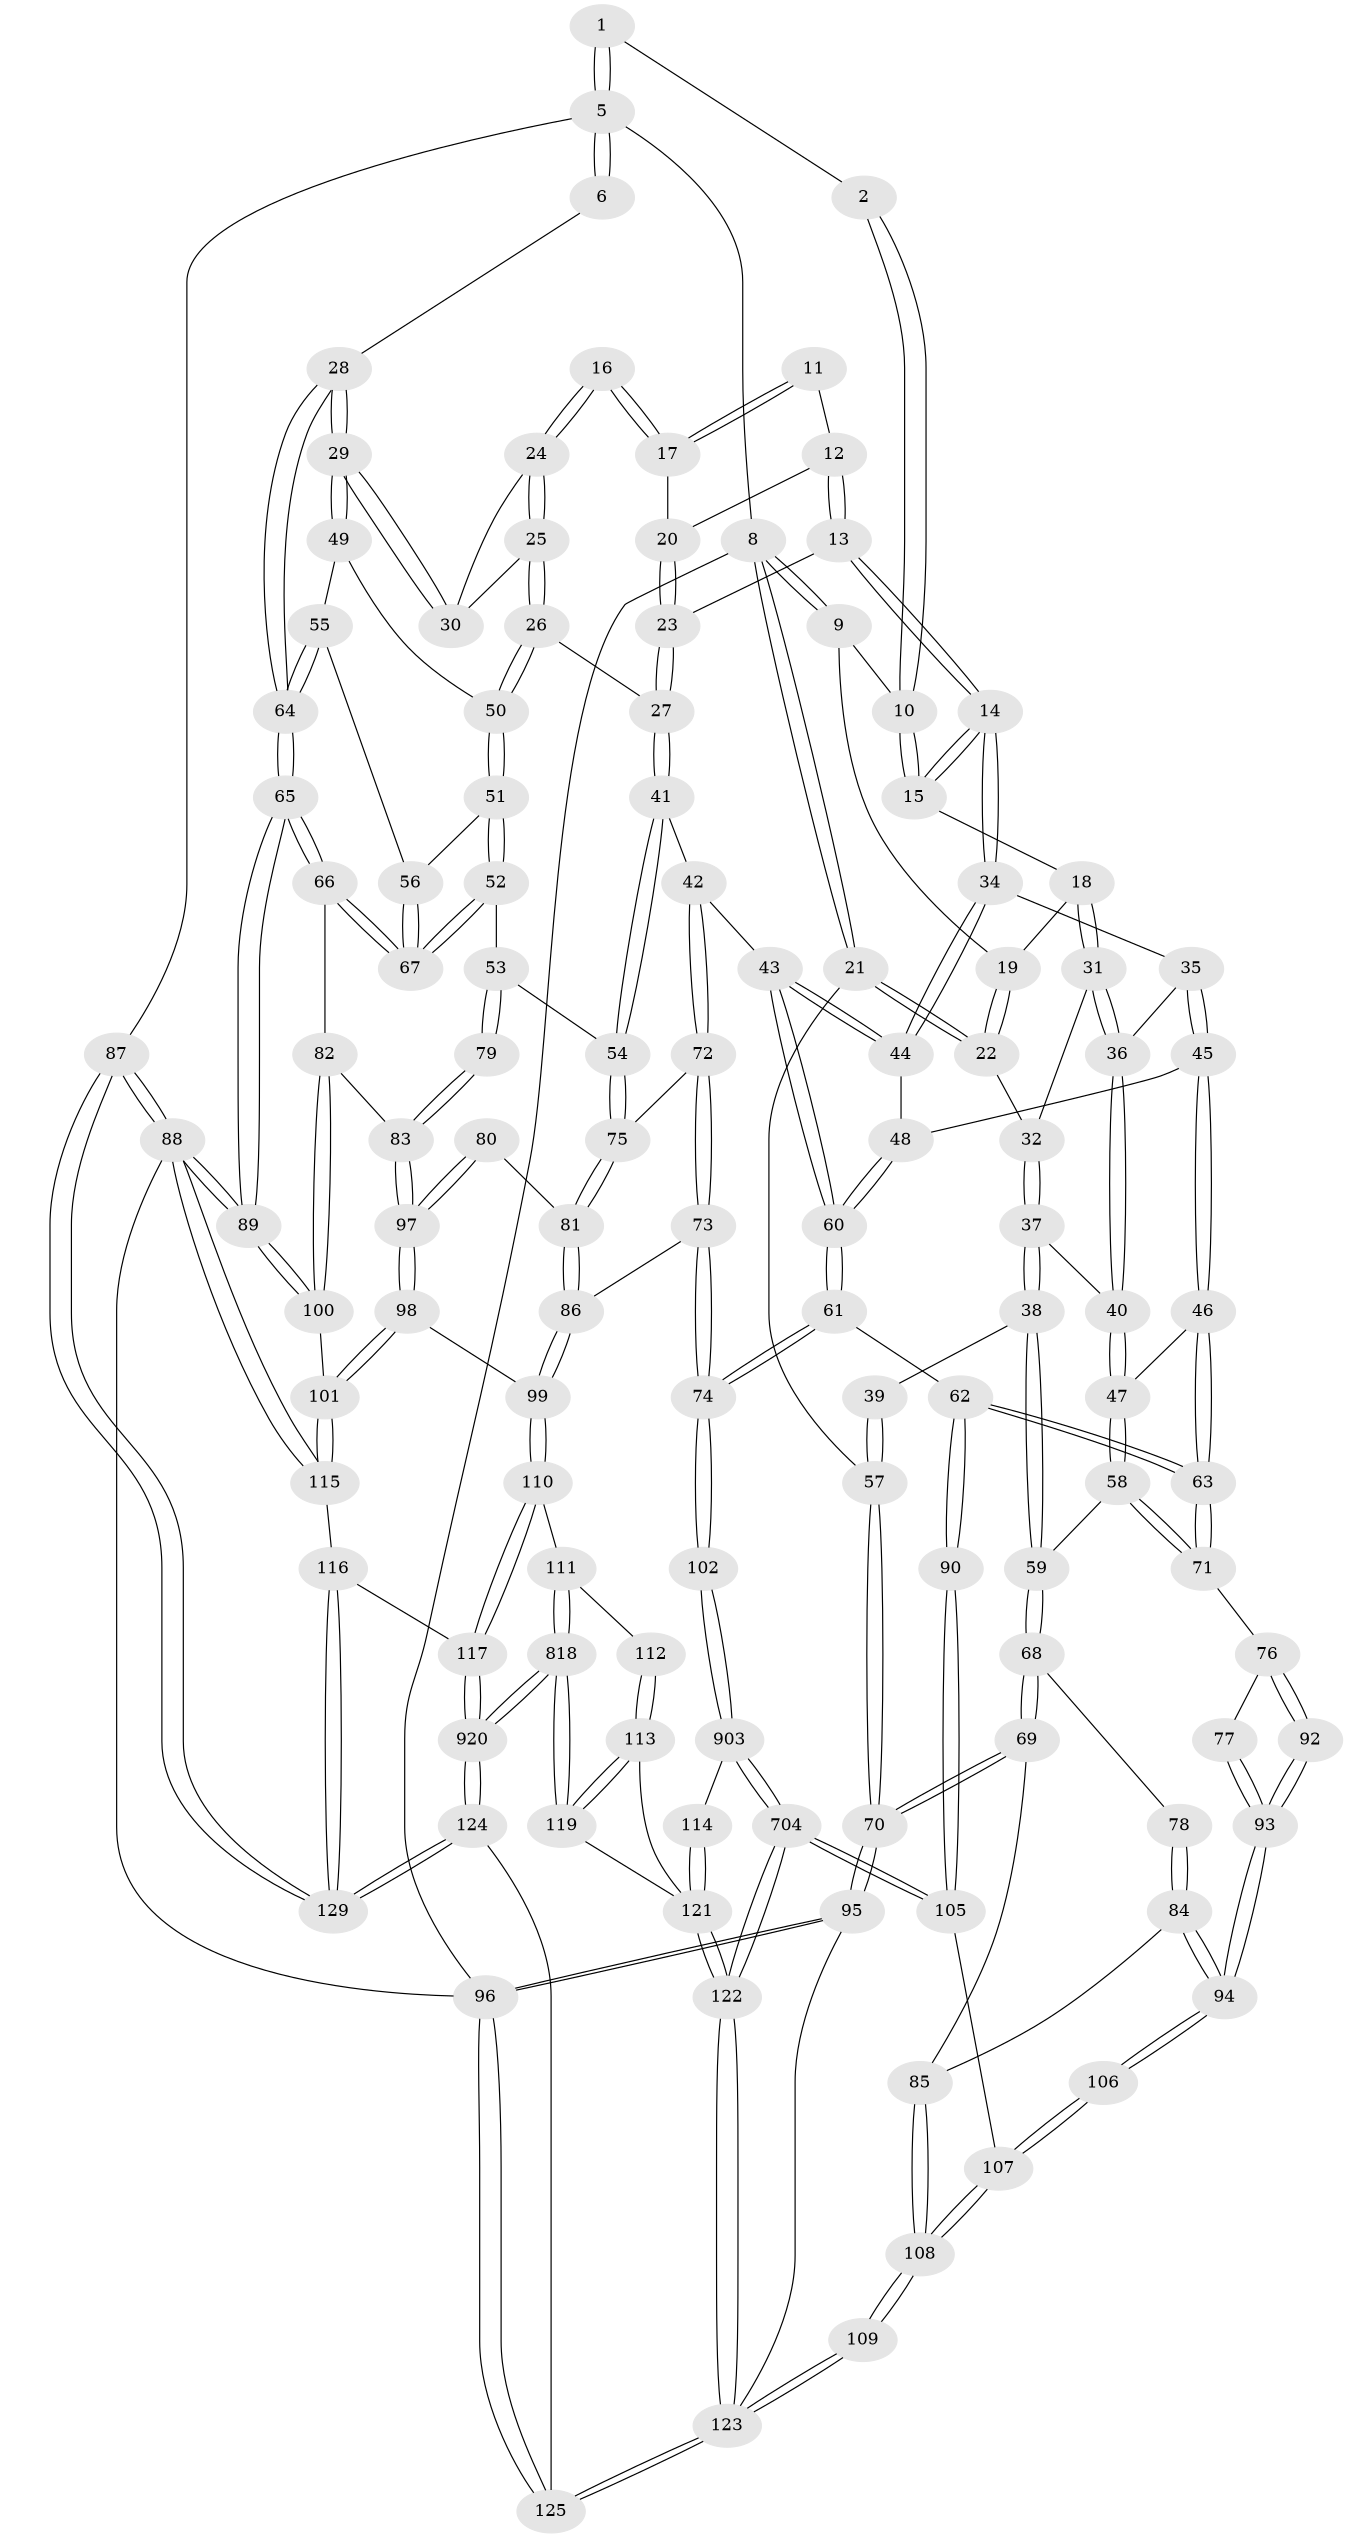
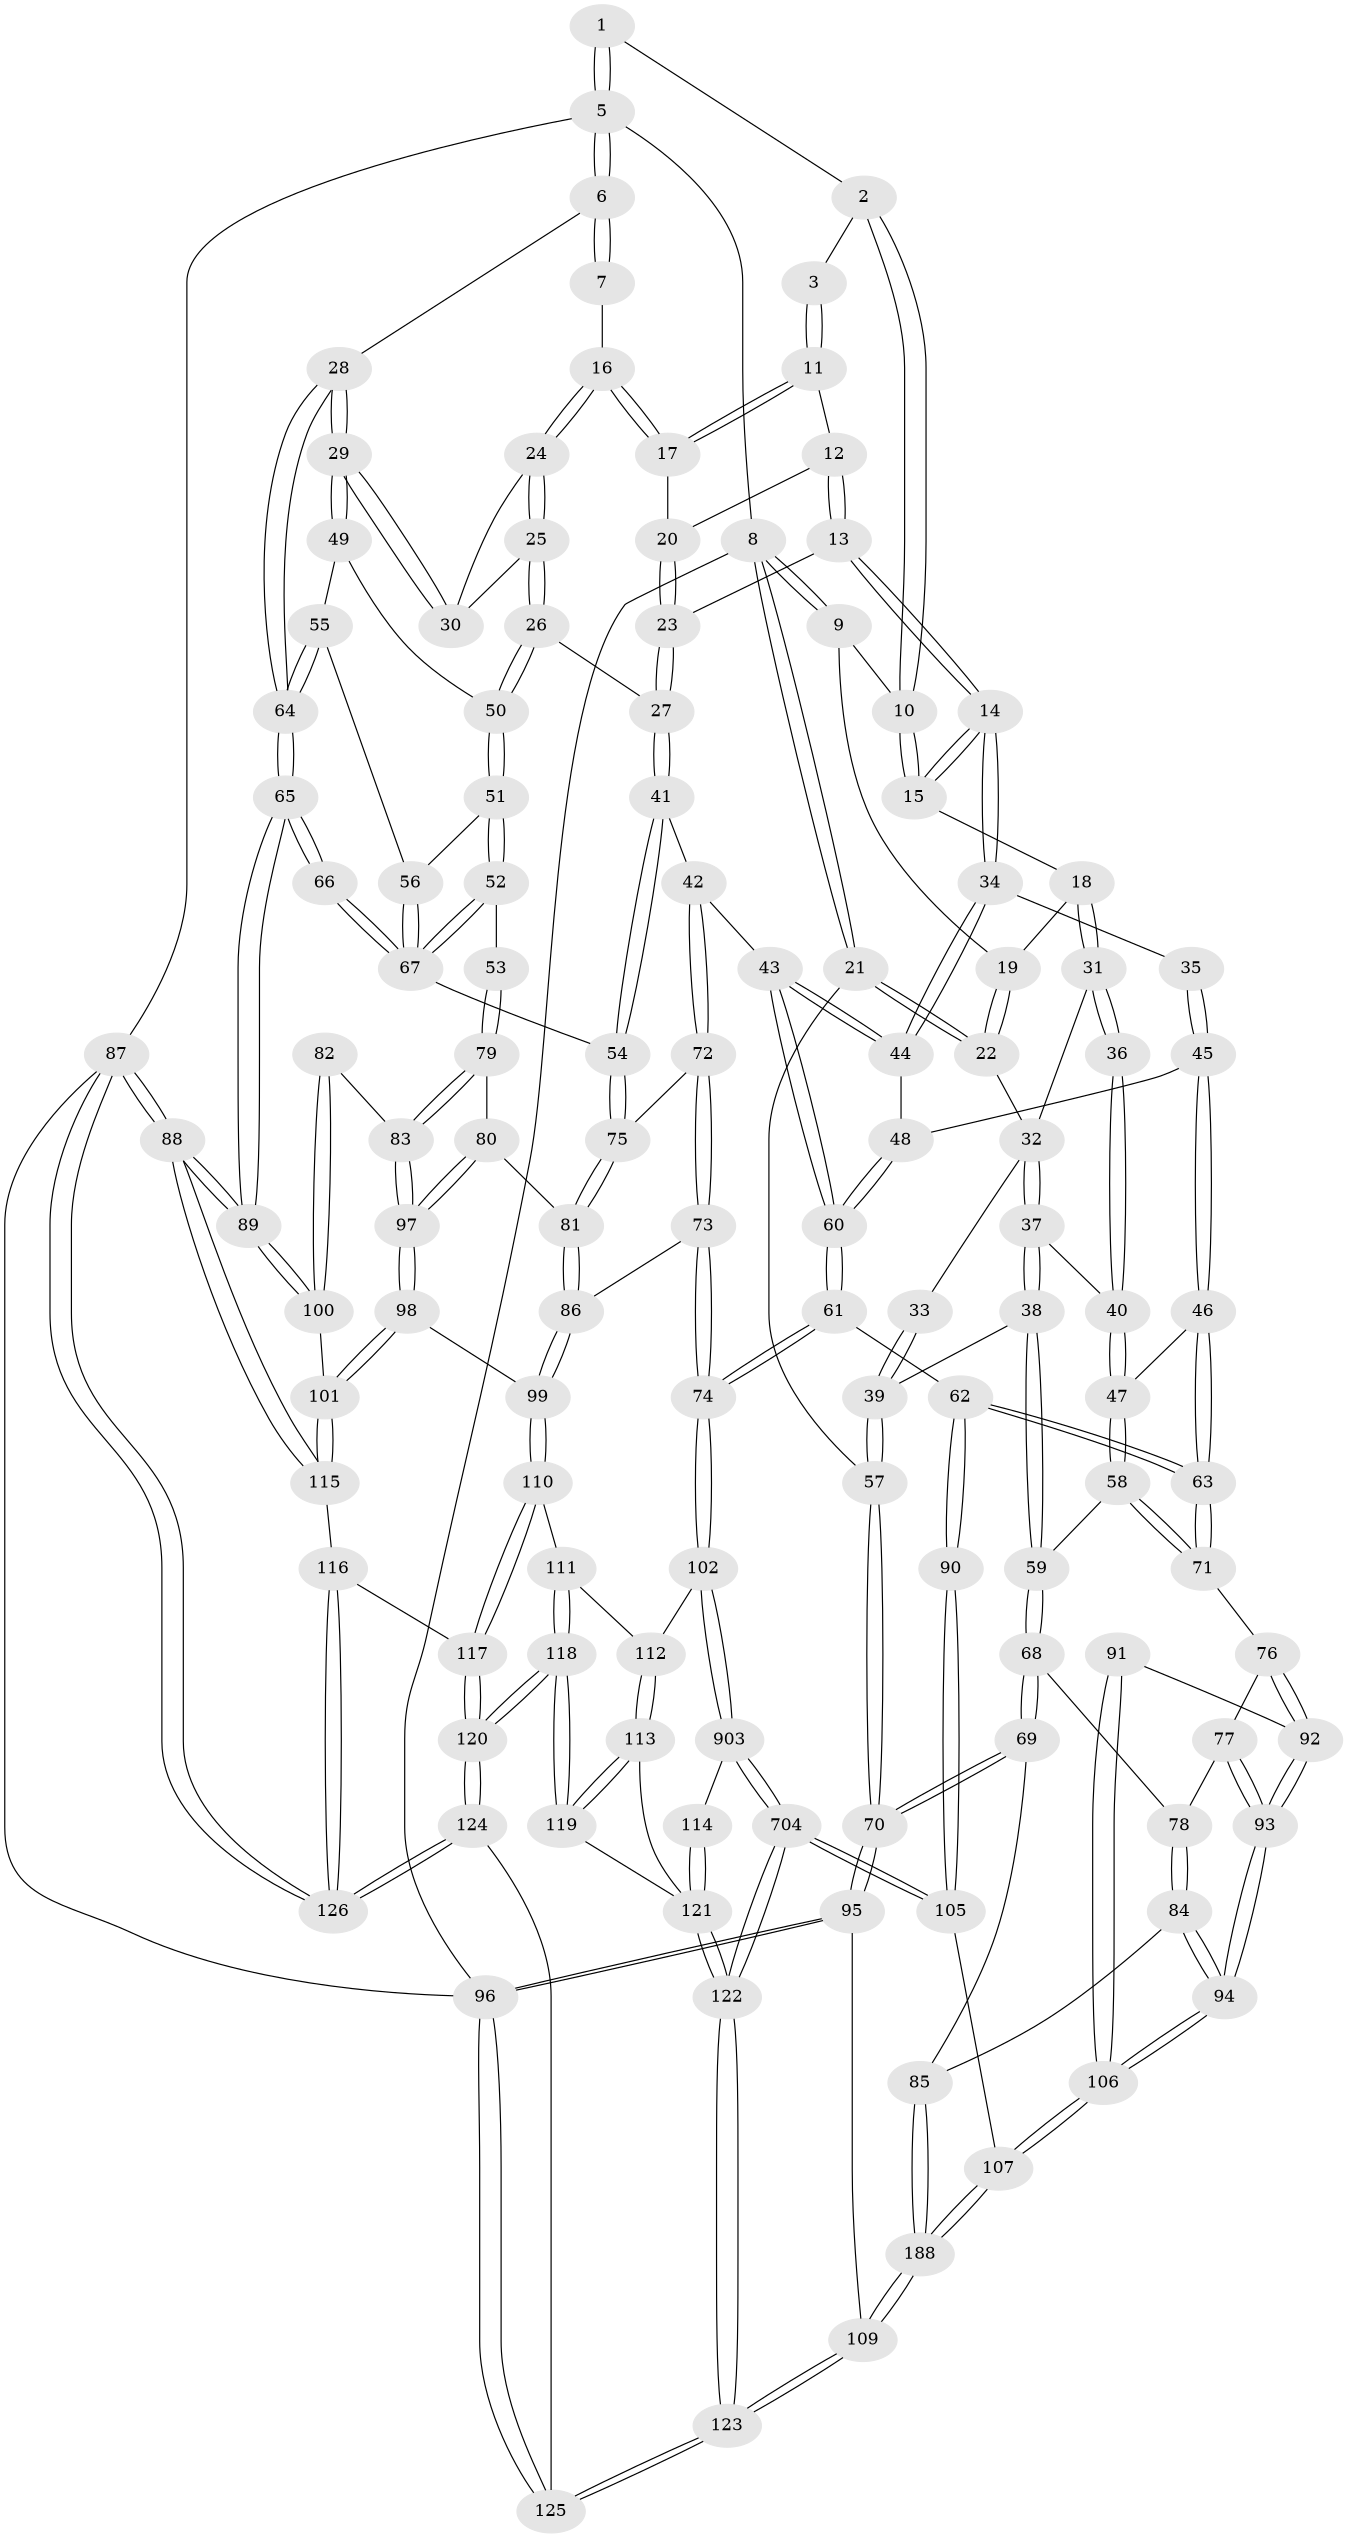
none -> (602, 283)
none -> (814, 283)
(325, 969) -> none
(557, 1012) -> (512, 1014)
(1155, 1012) -> none
none -> (487, 1098)
none -> (920, 1312)
none -> (677, 1611)
(562, 1654) -> (562, 1654)
none -> (1118, 1654)
(117, 1696) -> (5, 1688)
(473, 1740) -> (473, 1740)
none -> (1202, 1783)
(333, 1912) -> (333, 1912)
(795, 2170) -> (852, 2126)
(920, 2254) -> (920, 2254)
